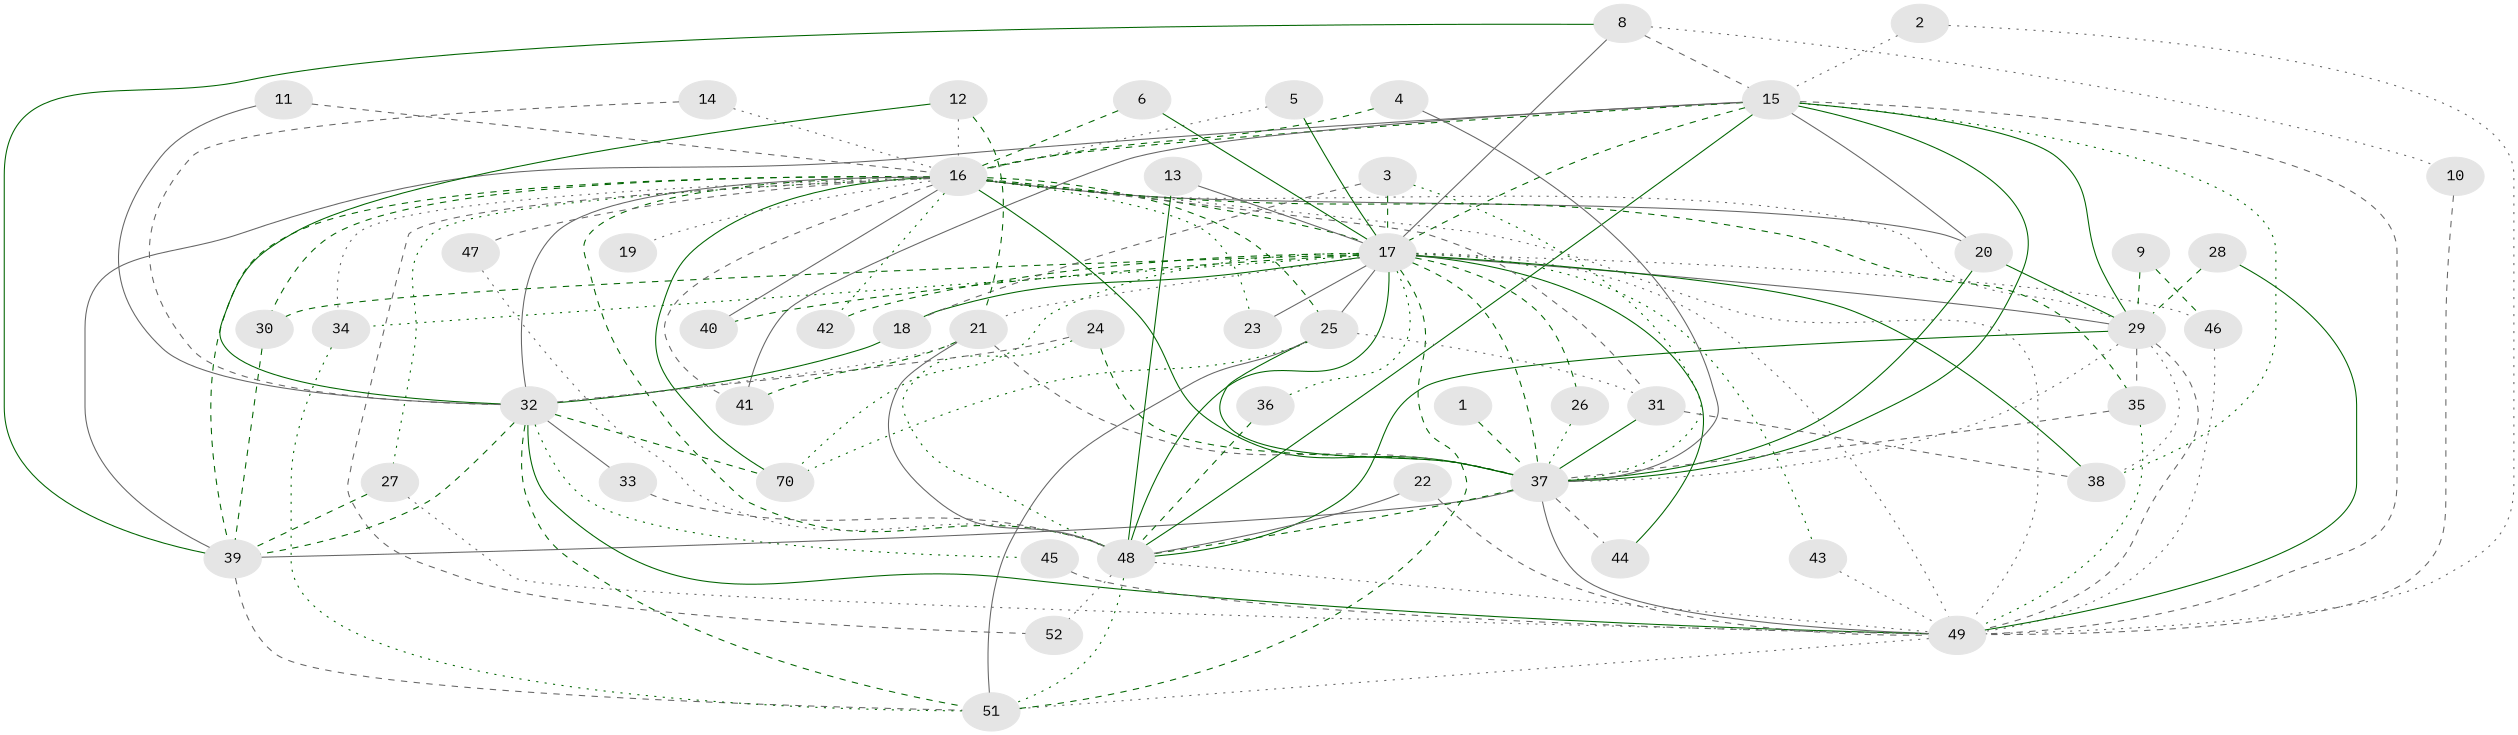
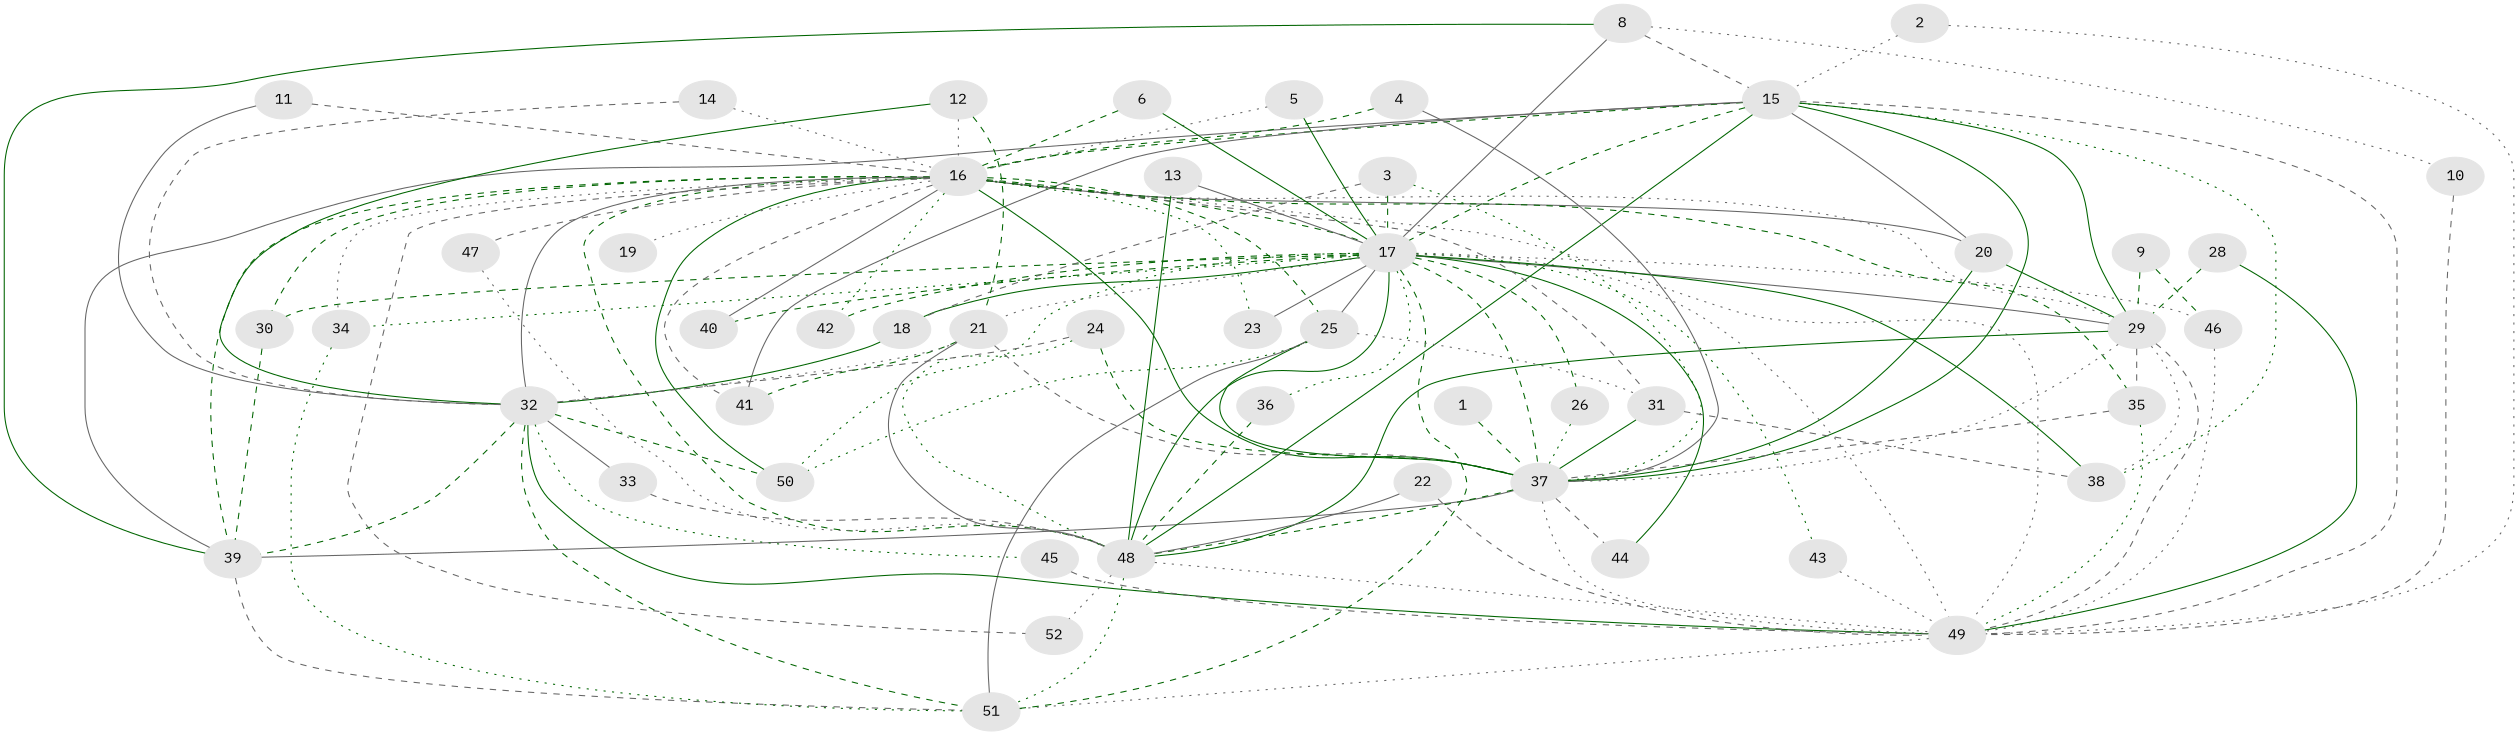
(390, 482) -> none
(785, 482) -> (785, 482)
(1602, 588) -> (1602, 588)
